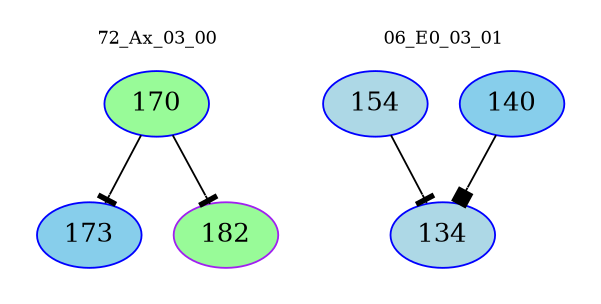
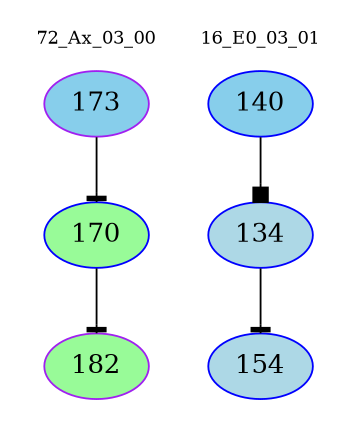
(444, 39) -> (261, 39)
(125, 165) -> (97, 165)
(407, 165) -> (261, 296)
(89, 235) -> (97, 104)
